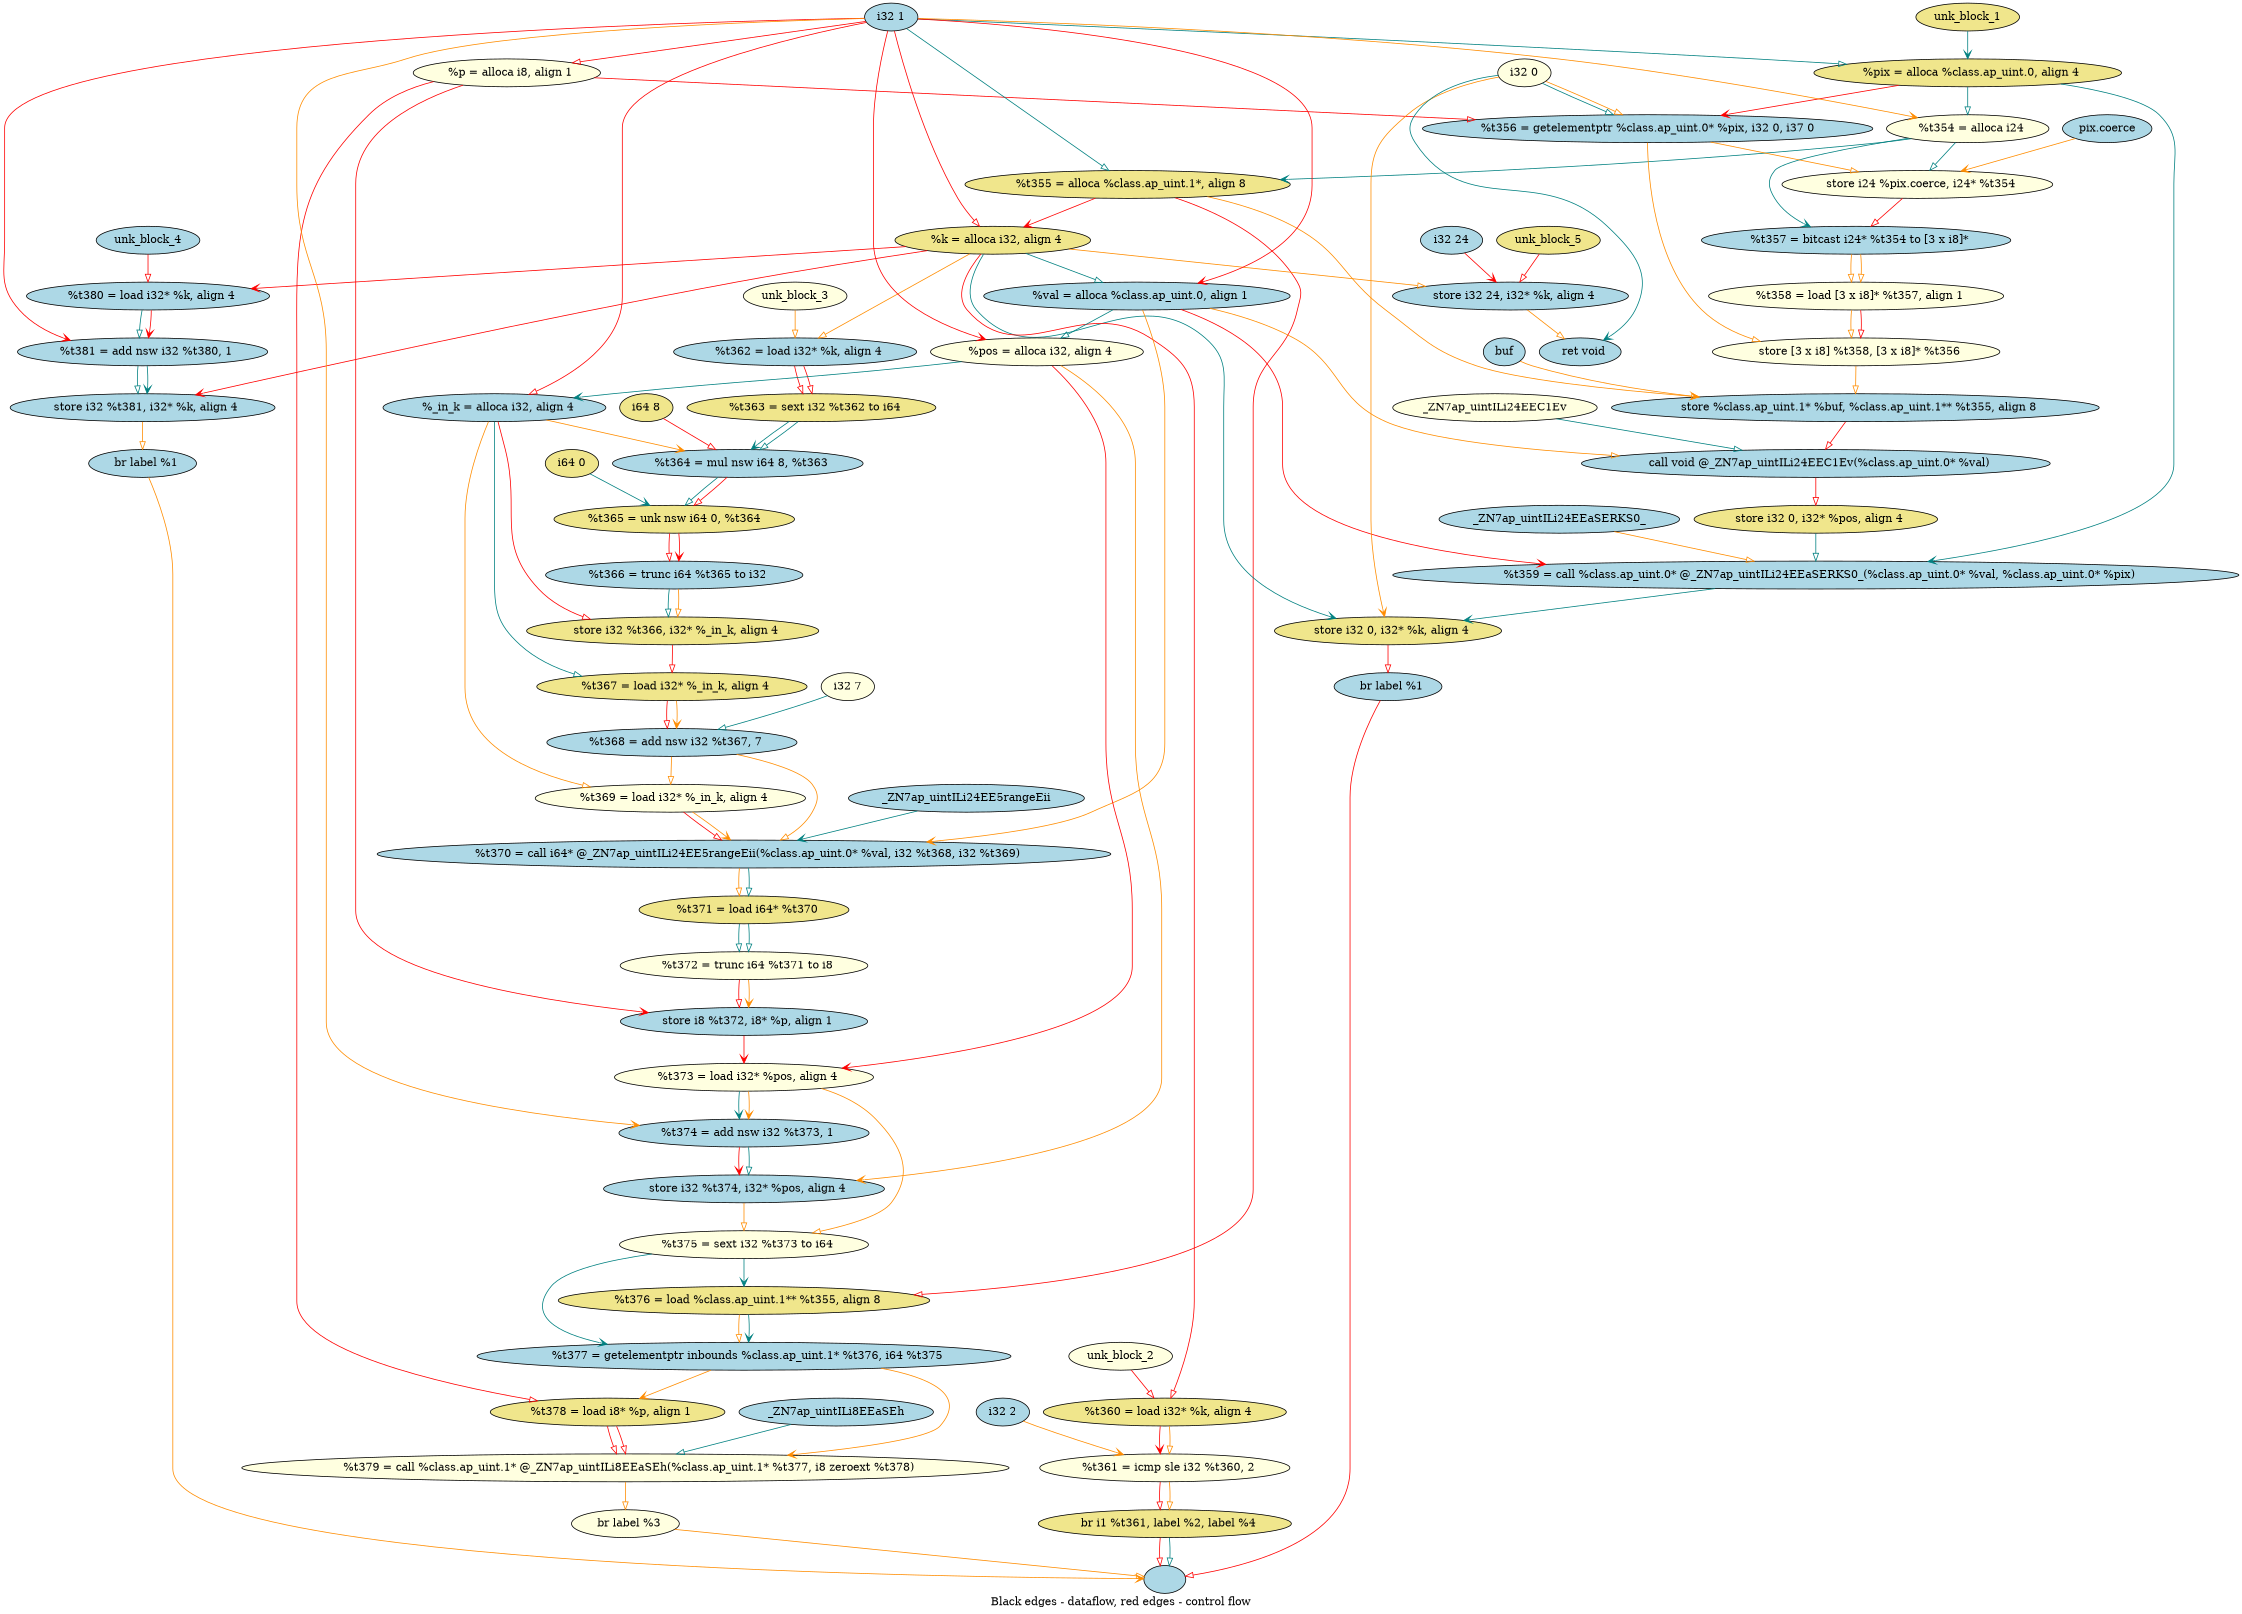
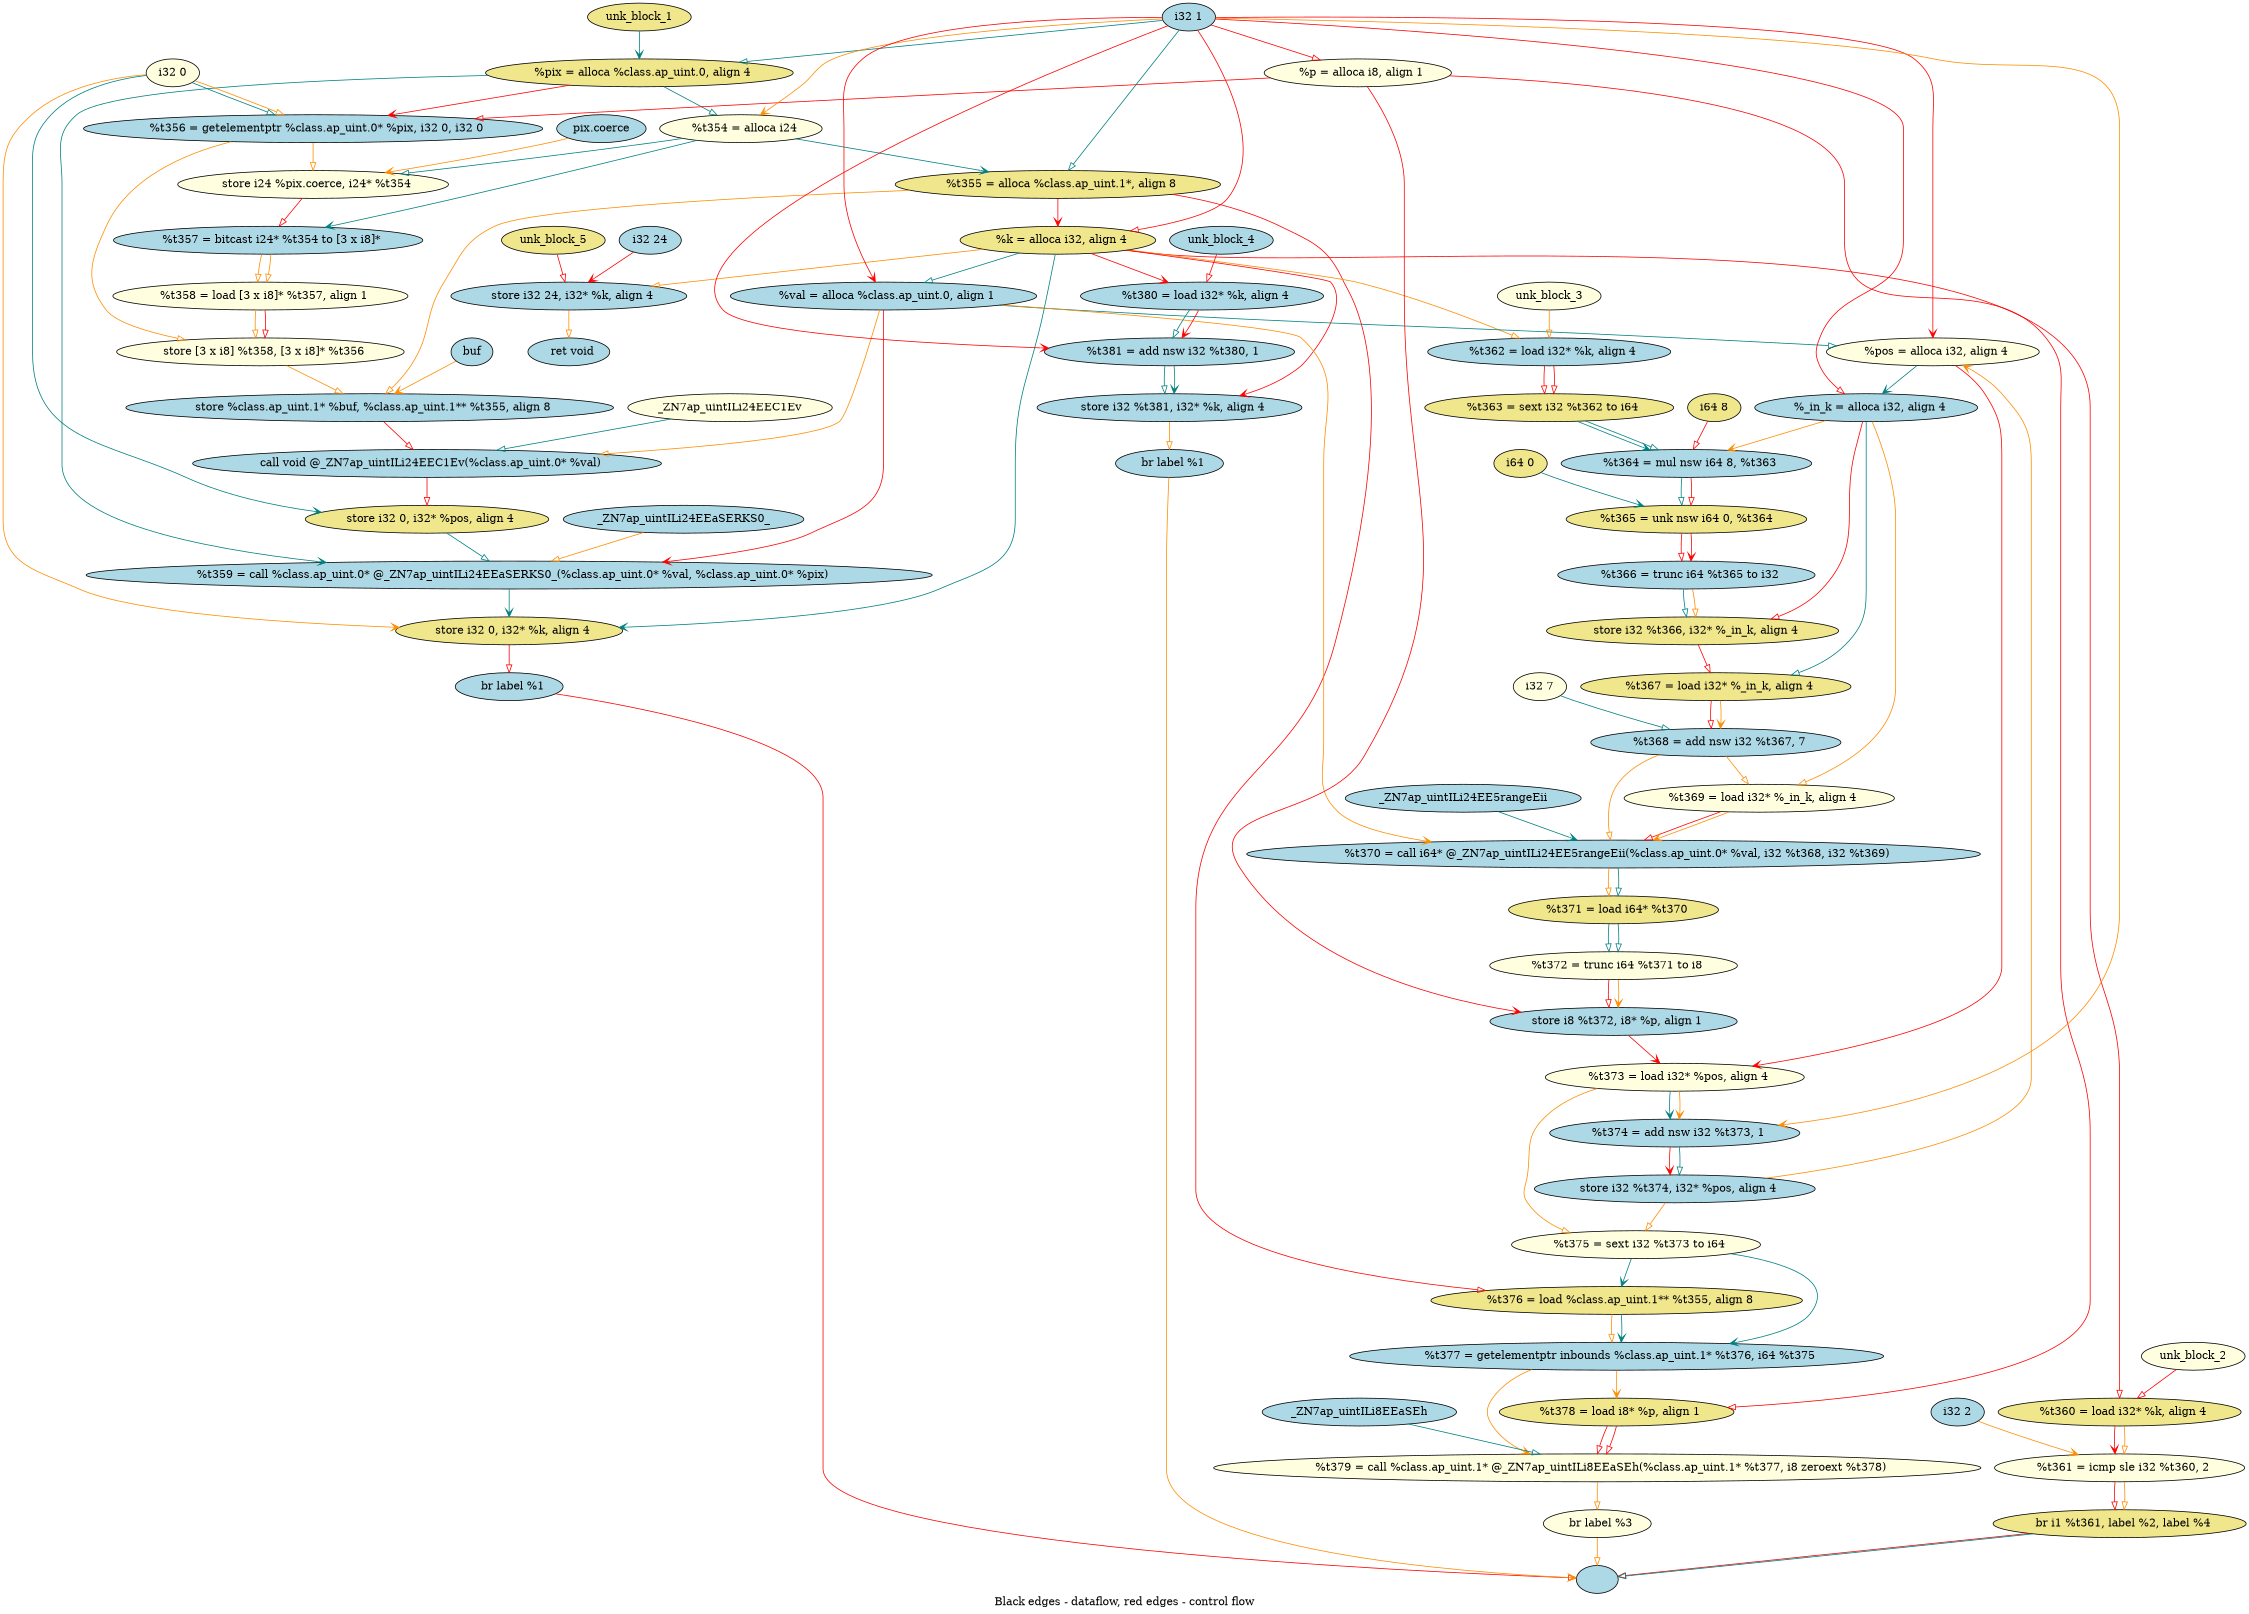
(1648, 129) -> (313, 129)
(1512, 190) -> (33, 352)
(1159, 869) -> (2031, 859)
